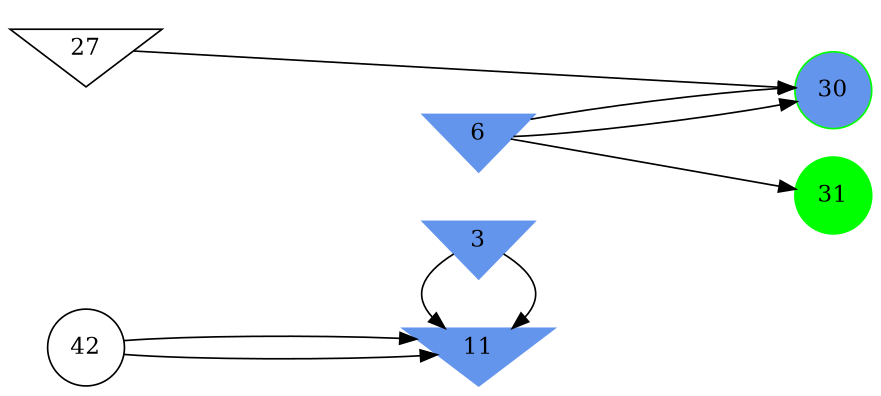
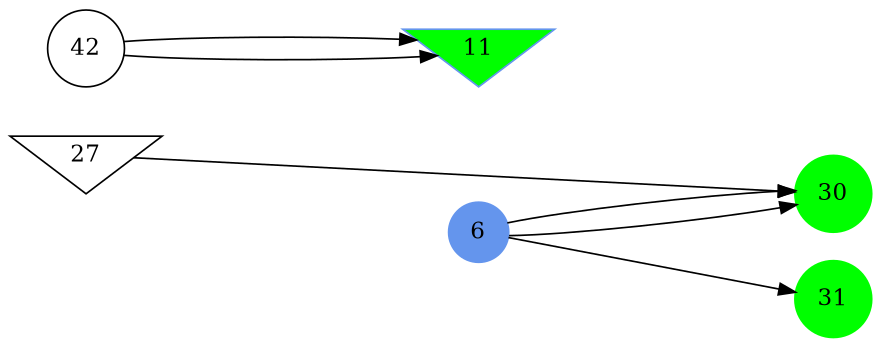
(833, 90) -> (833, 194)
(479, 134) -> (479, 232)
(479, 241) -> none
(479, 348) -> (479, 48)
